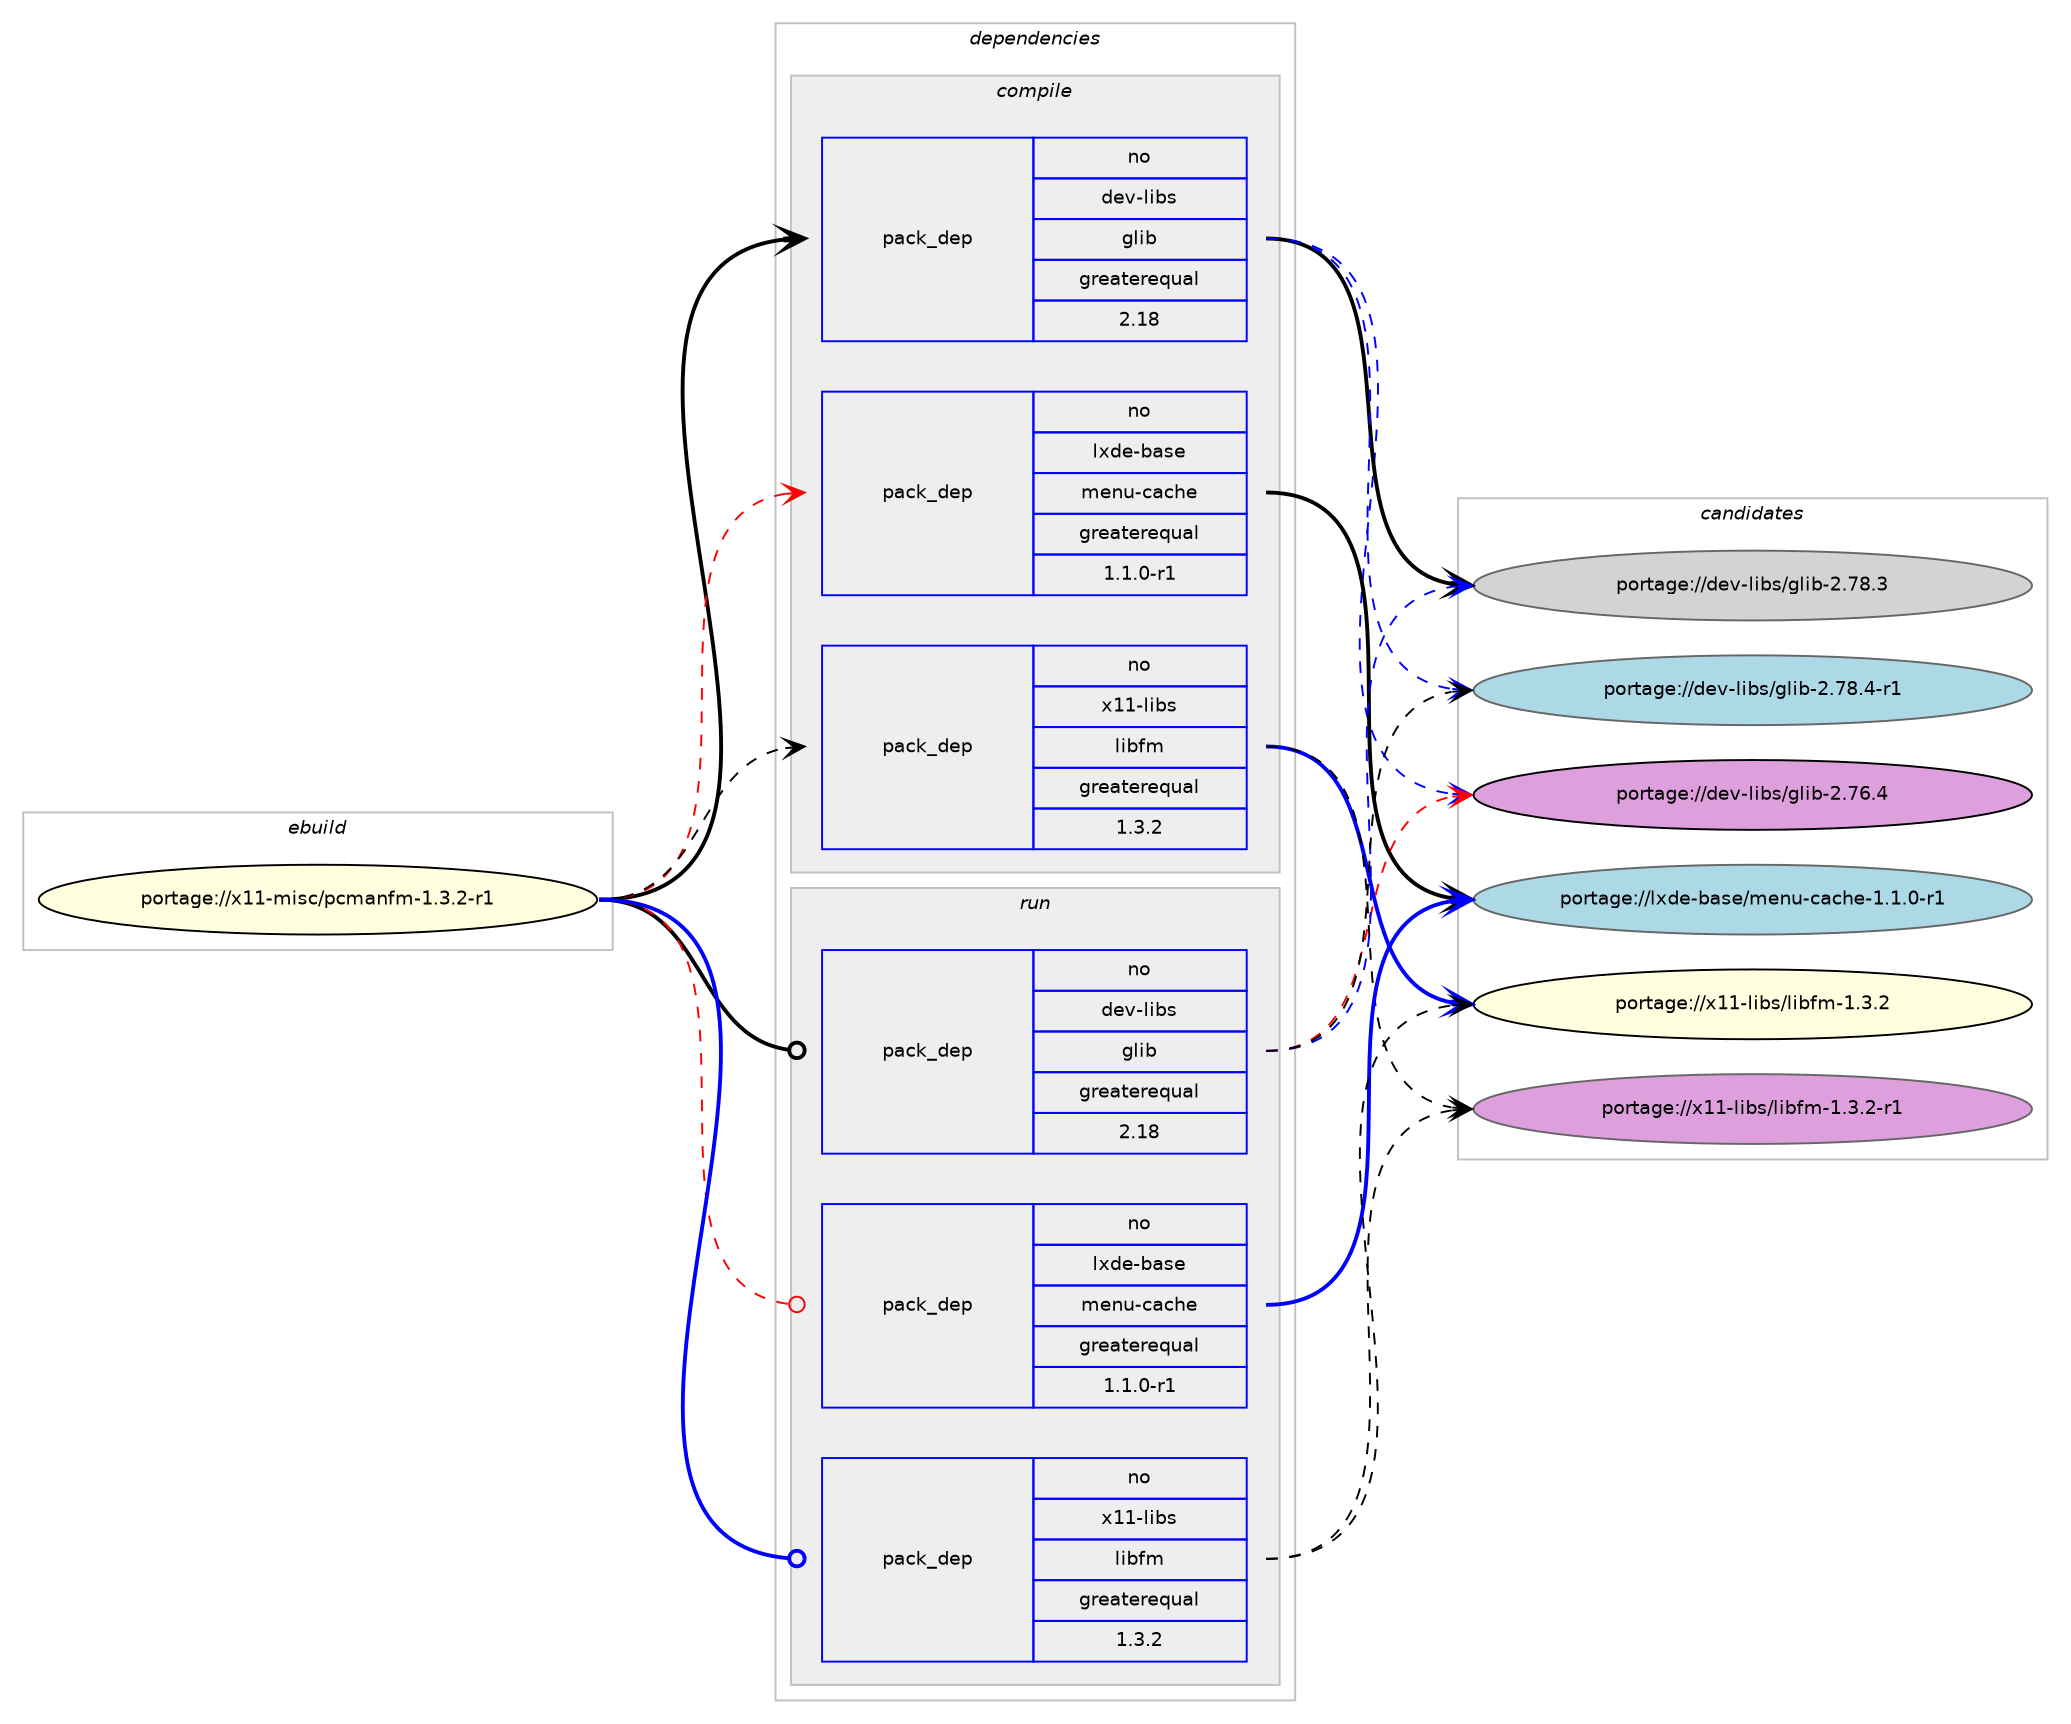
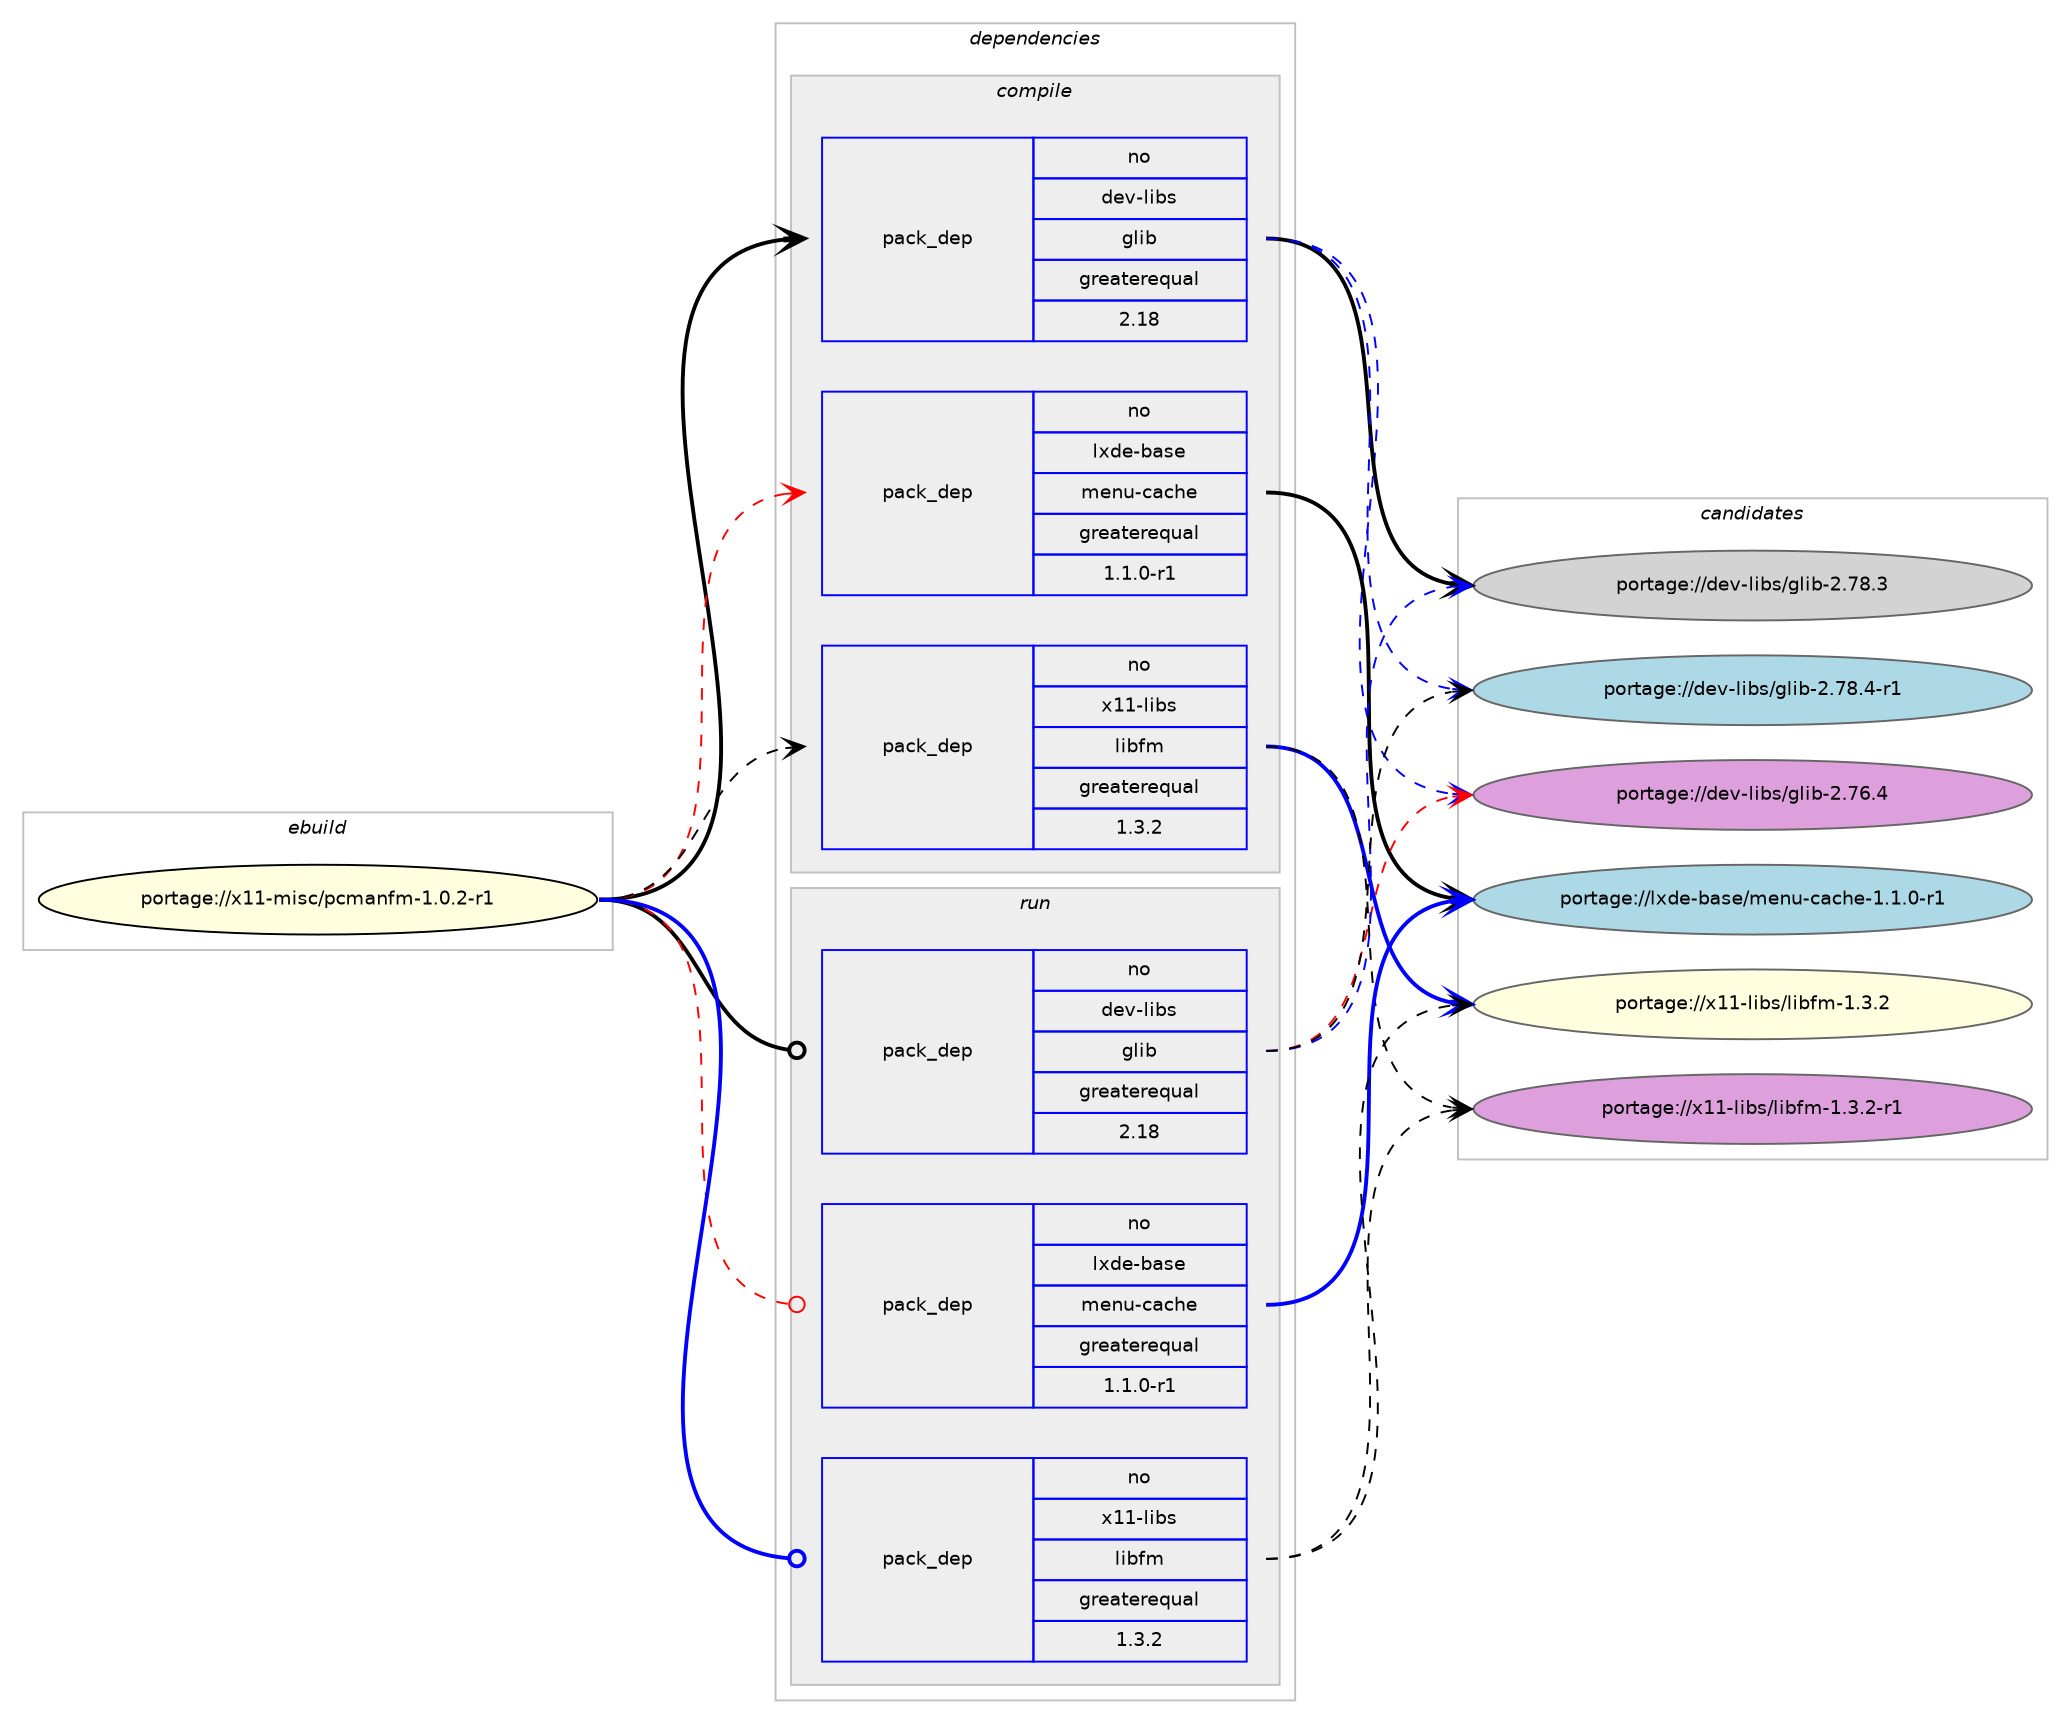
(1753, 795) -> (1753, 795)
(318, 900) -> (318, 900)
(1753, 1004) -> (1753, 1004)
